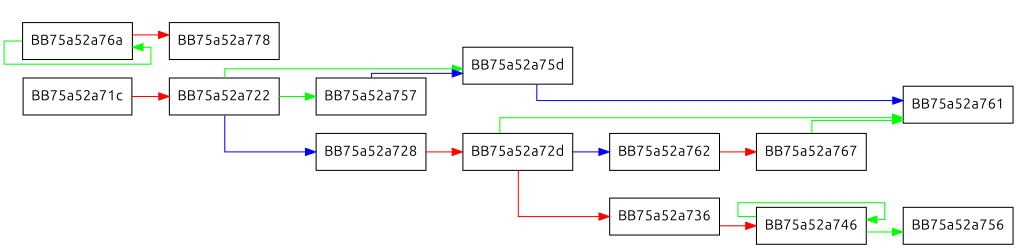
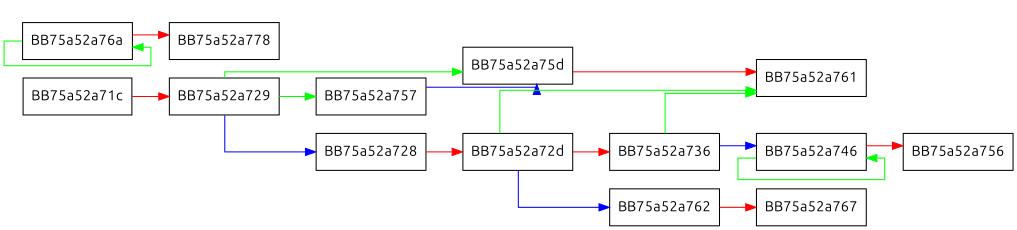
(224, 96) -> (224, 96)
(707, 101) -> (660, 72)
(846, 120) -> (665, 97)
(733, 226) -> (733, 146)
(879, 232) -> (879, 146)
